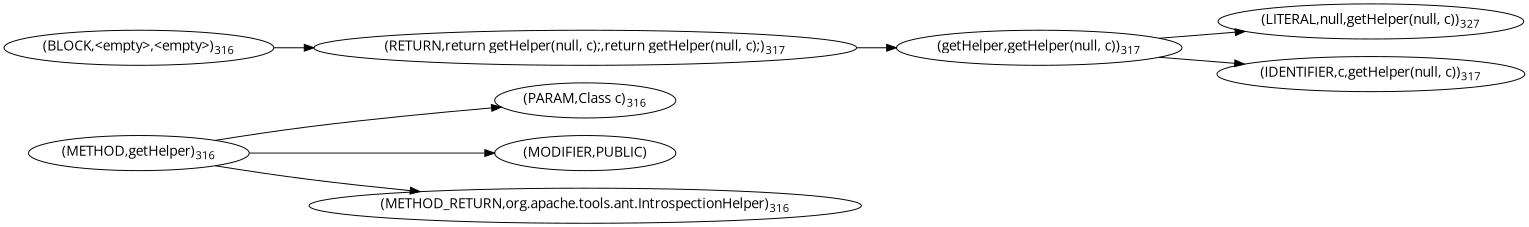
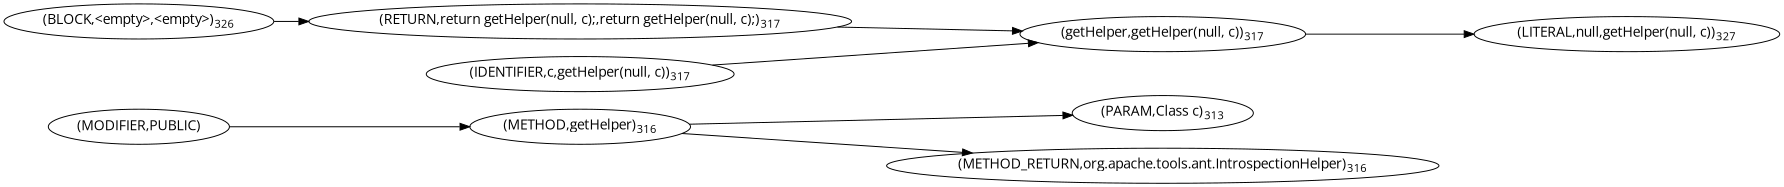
(225, 46) -> (225, 20)
(1197, 60) -> (870, 54)
(637, 99) -> (1214, 112)
(367, 153) -> (345, 127)
